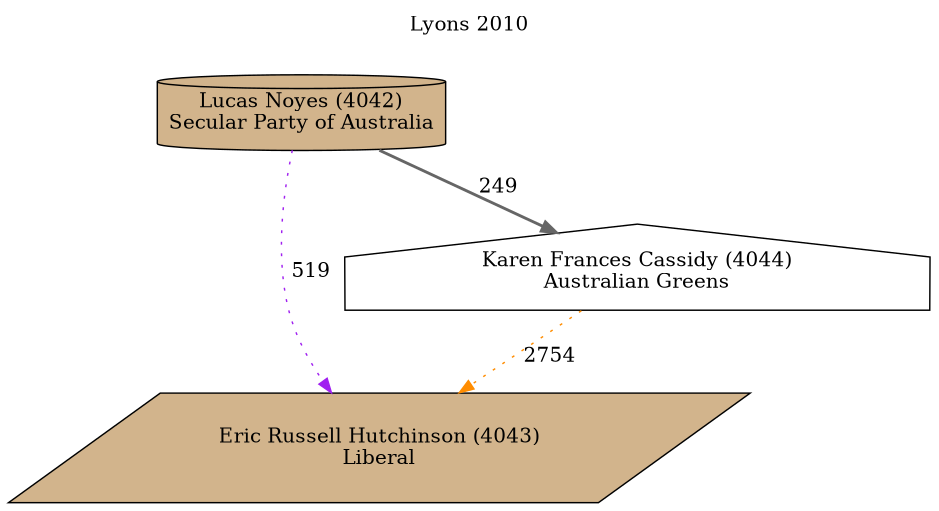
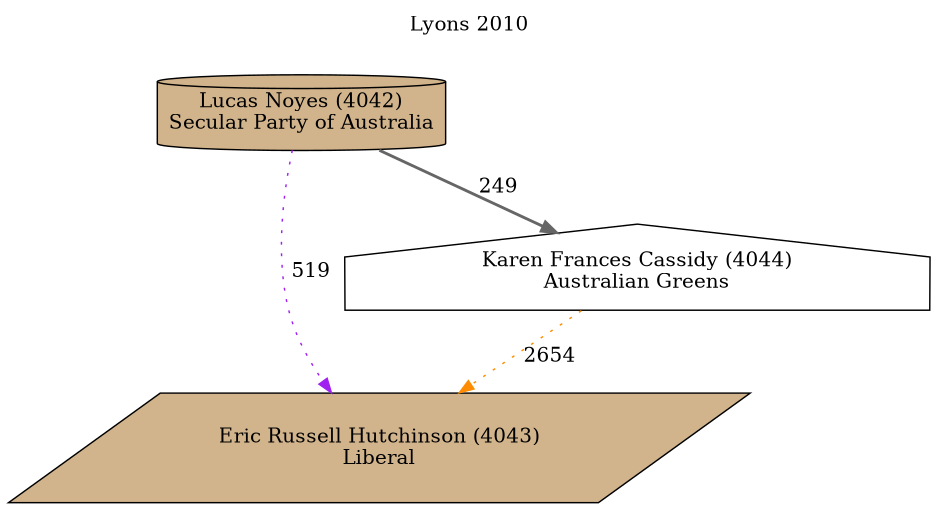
(550, 356) -> (550, 356)
